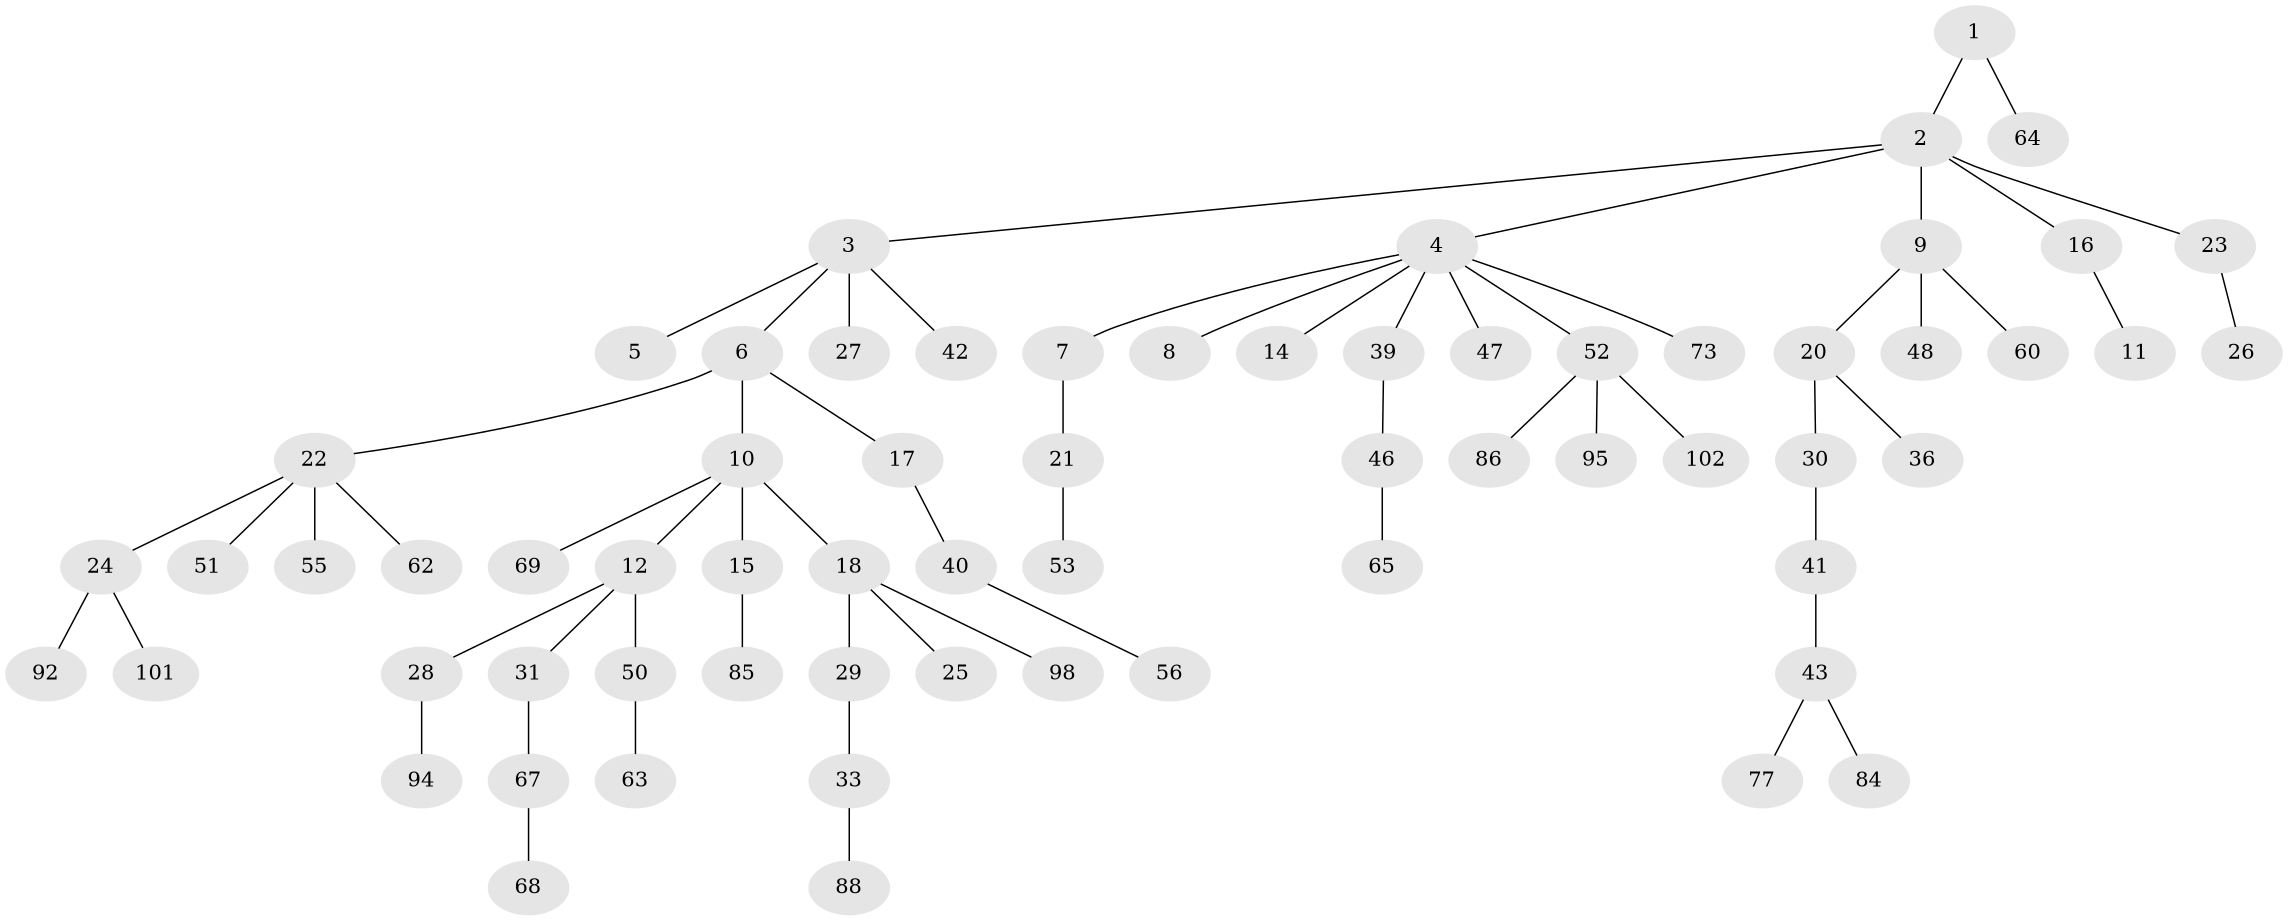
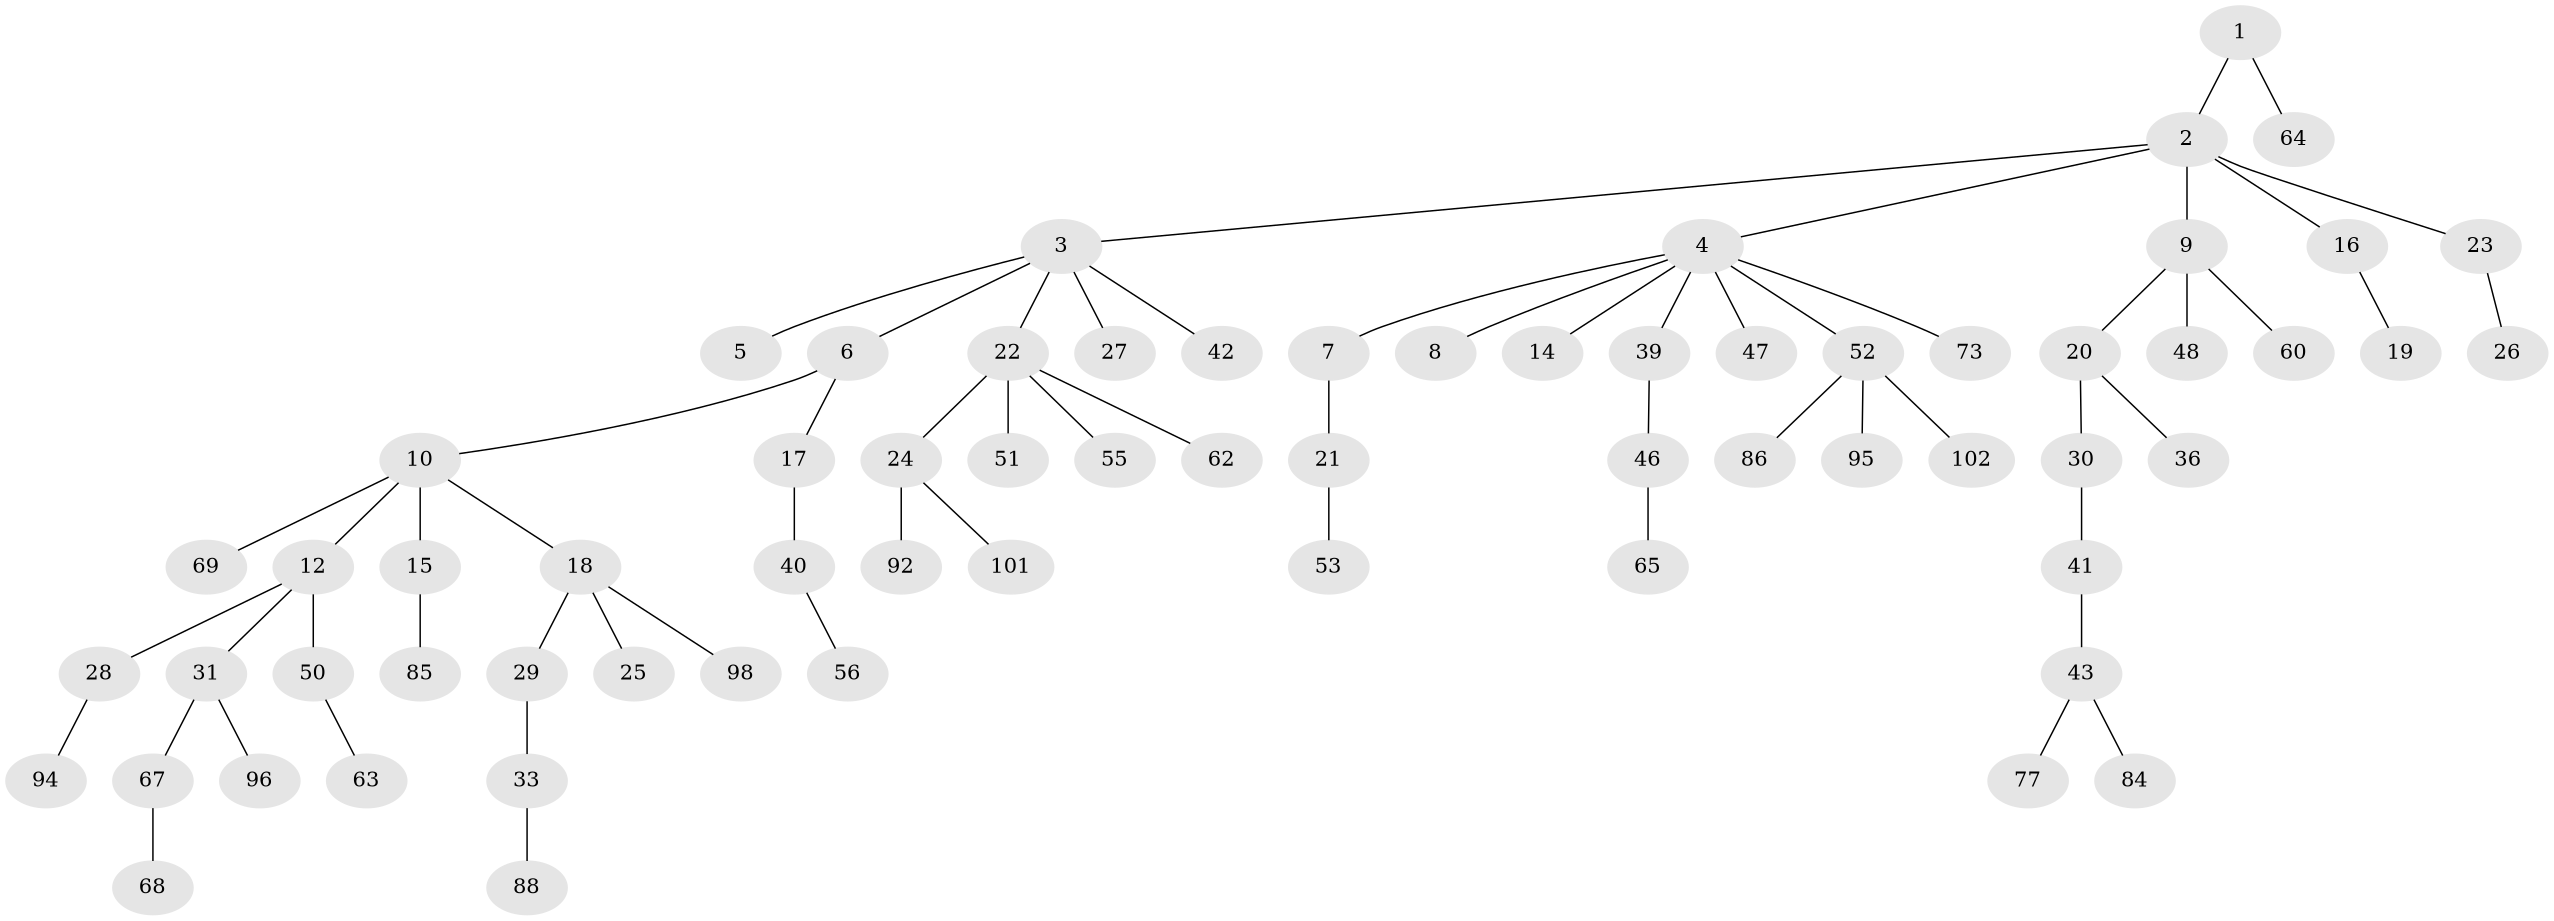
(2135, 353) -> (2401, 353)
(535, 421) -> (1035, 300)
none -> (260, 781)
